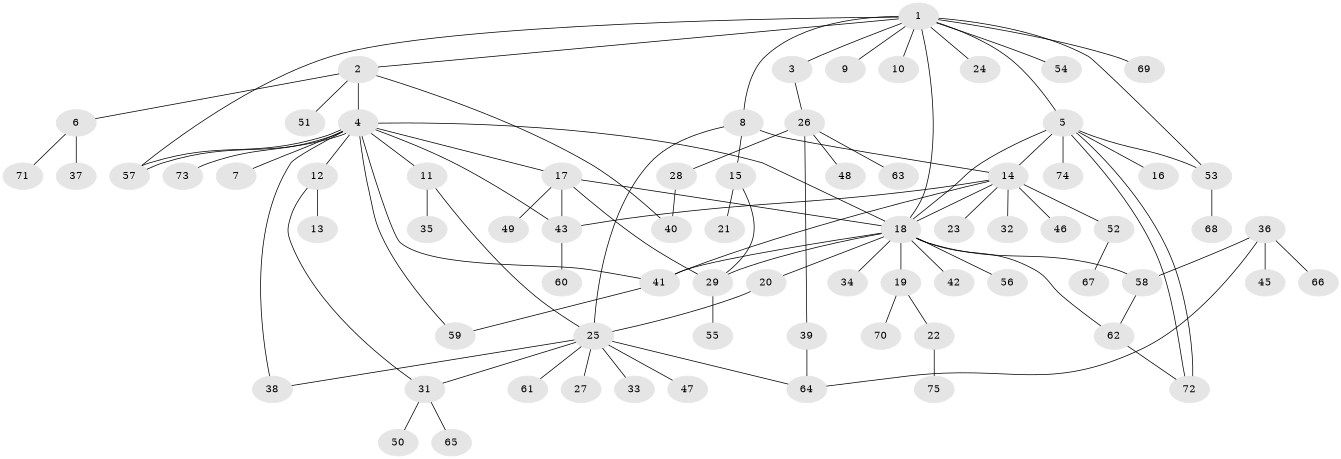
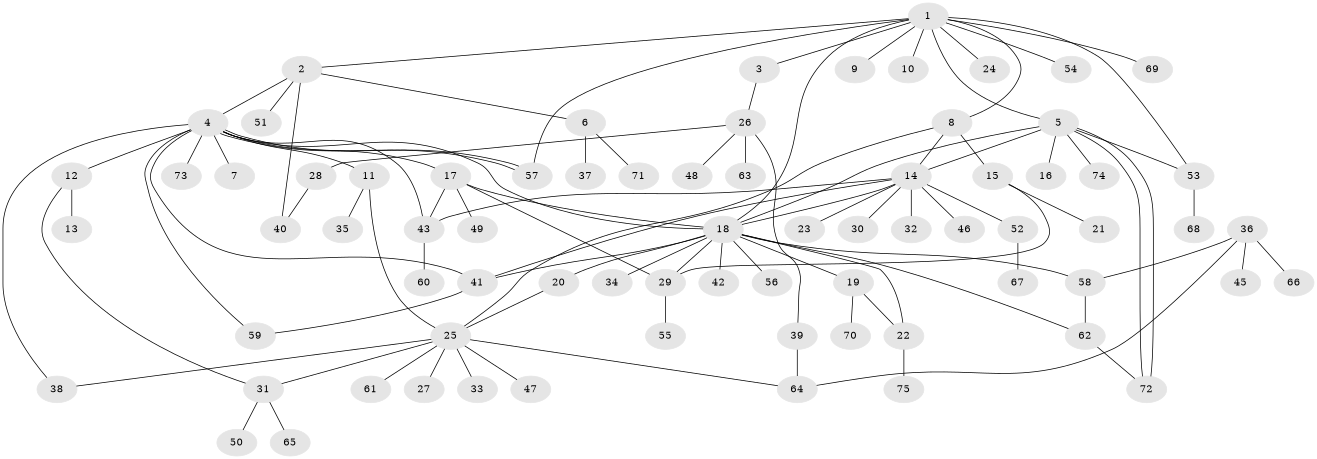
none -> (858, 229)
none -> (879, 269)
